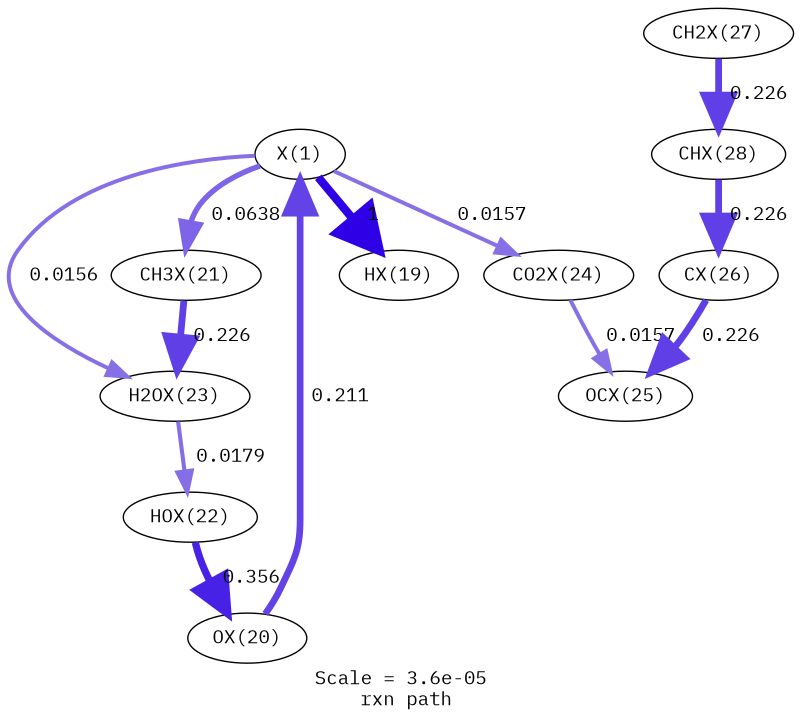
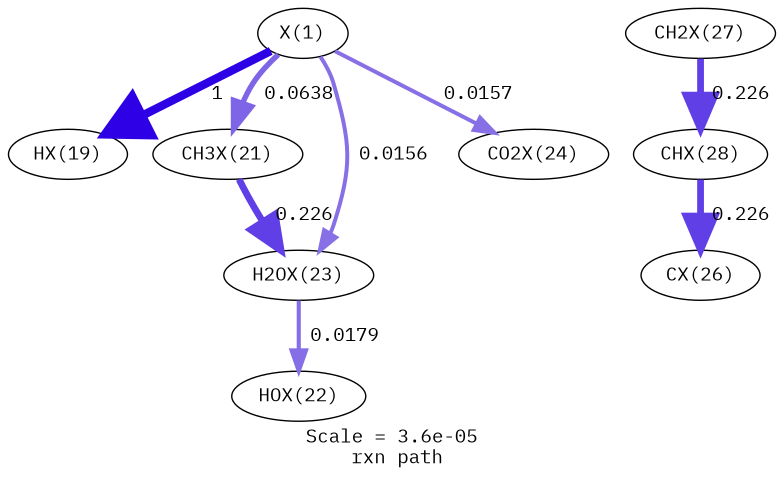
(625, 396) -> none
(247, 638) -> none
